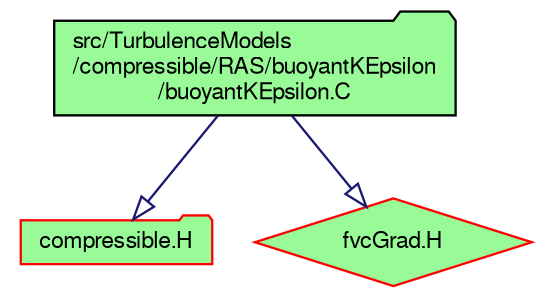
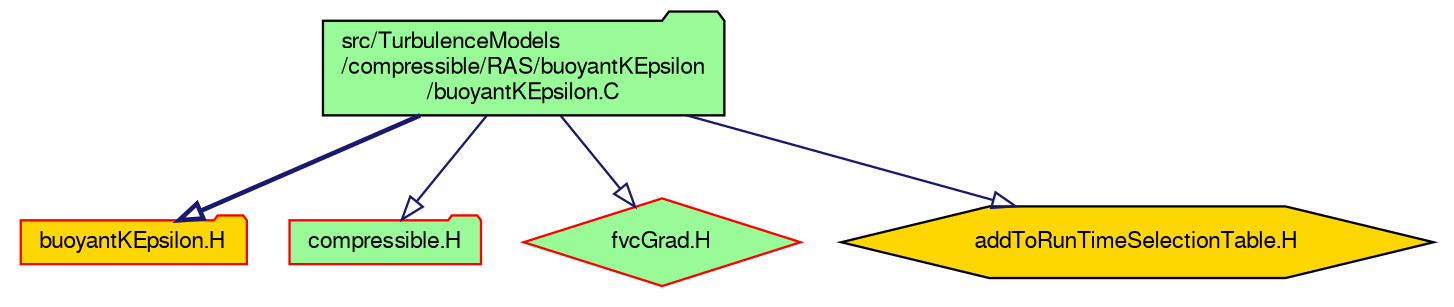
none -> (134, 242)
none -> (1137, 242)
